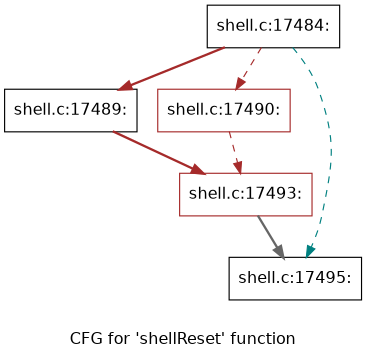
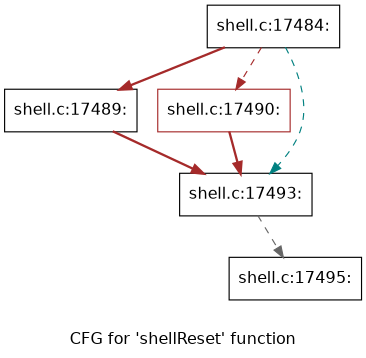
(331, 144) -> (304, 108)
(233, 147) -> (233, 147)
(246, 195) -> (246, 195)
(268, 232) -> (268, 232)
